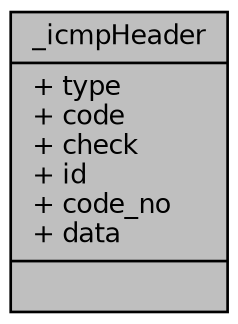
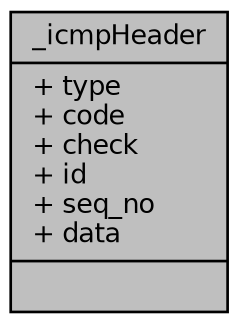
(102, 205) -> (94, 205)
